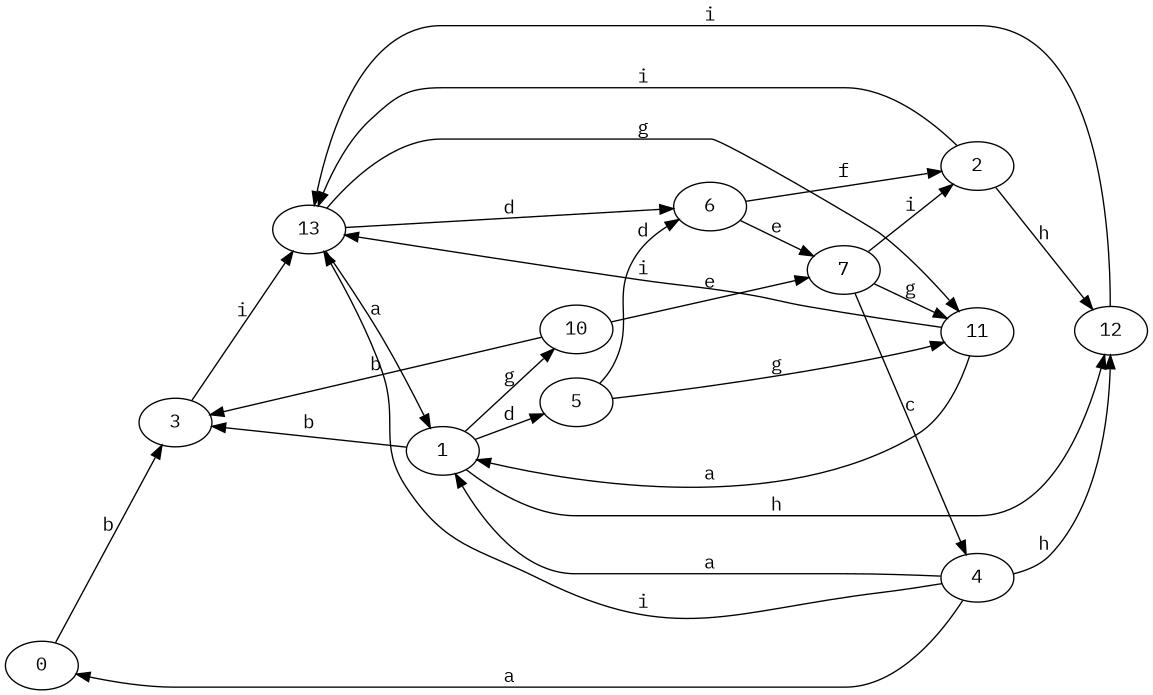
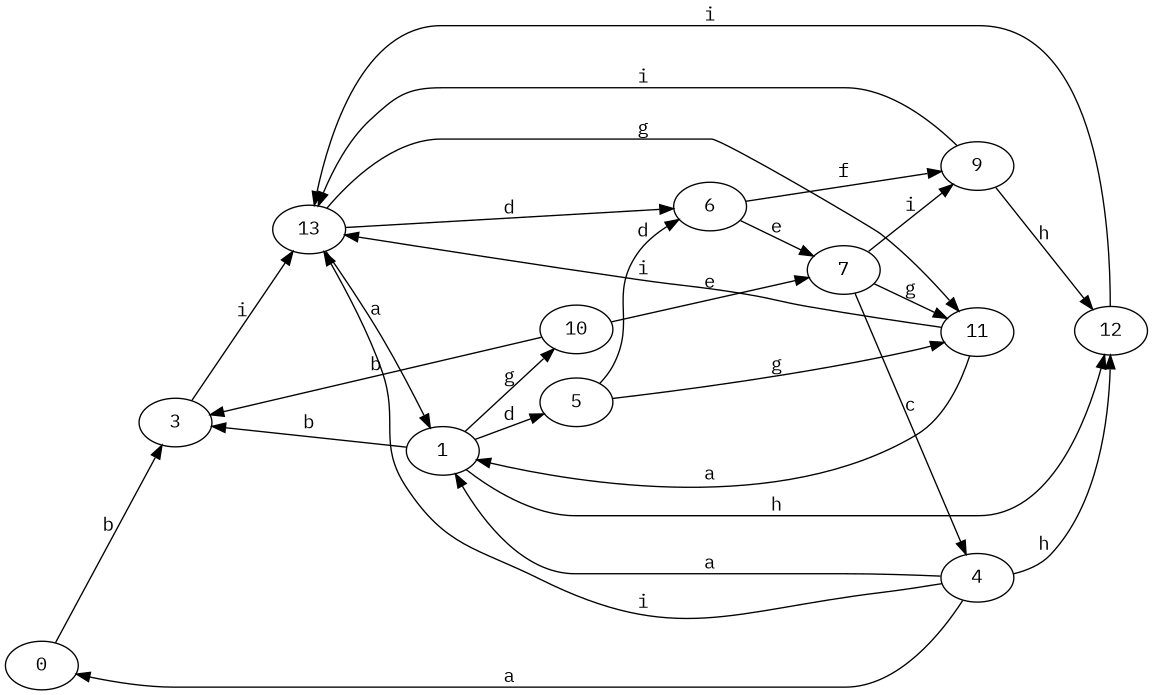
(977, 166) -> (977, 166)
